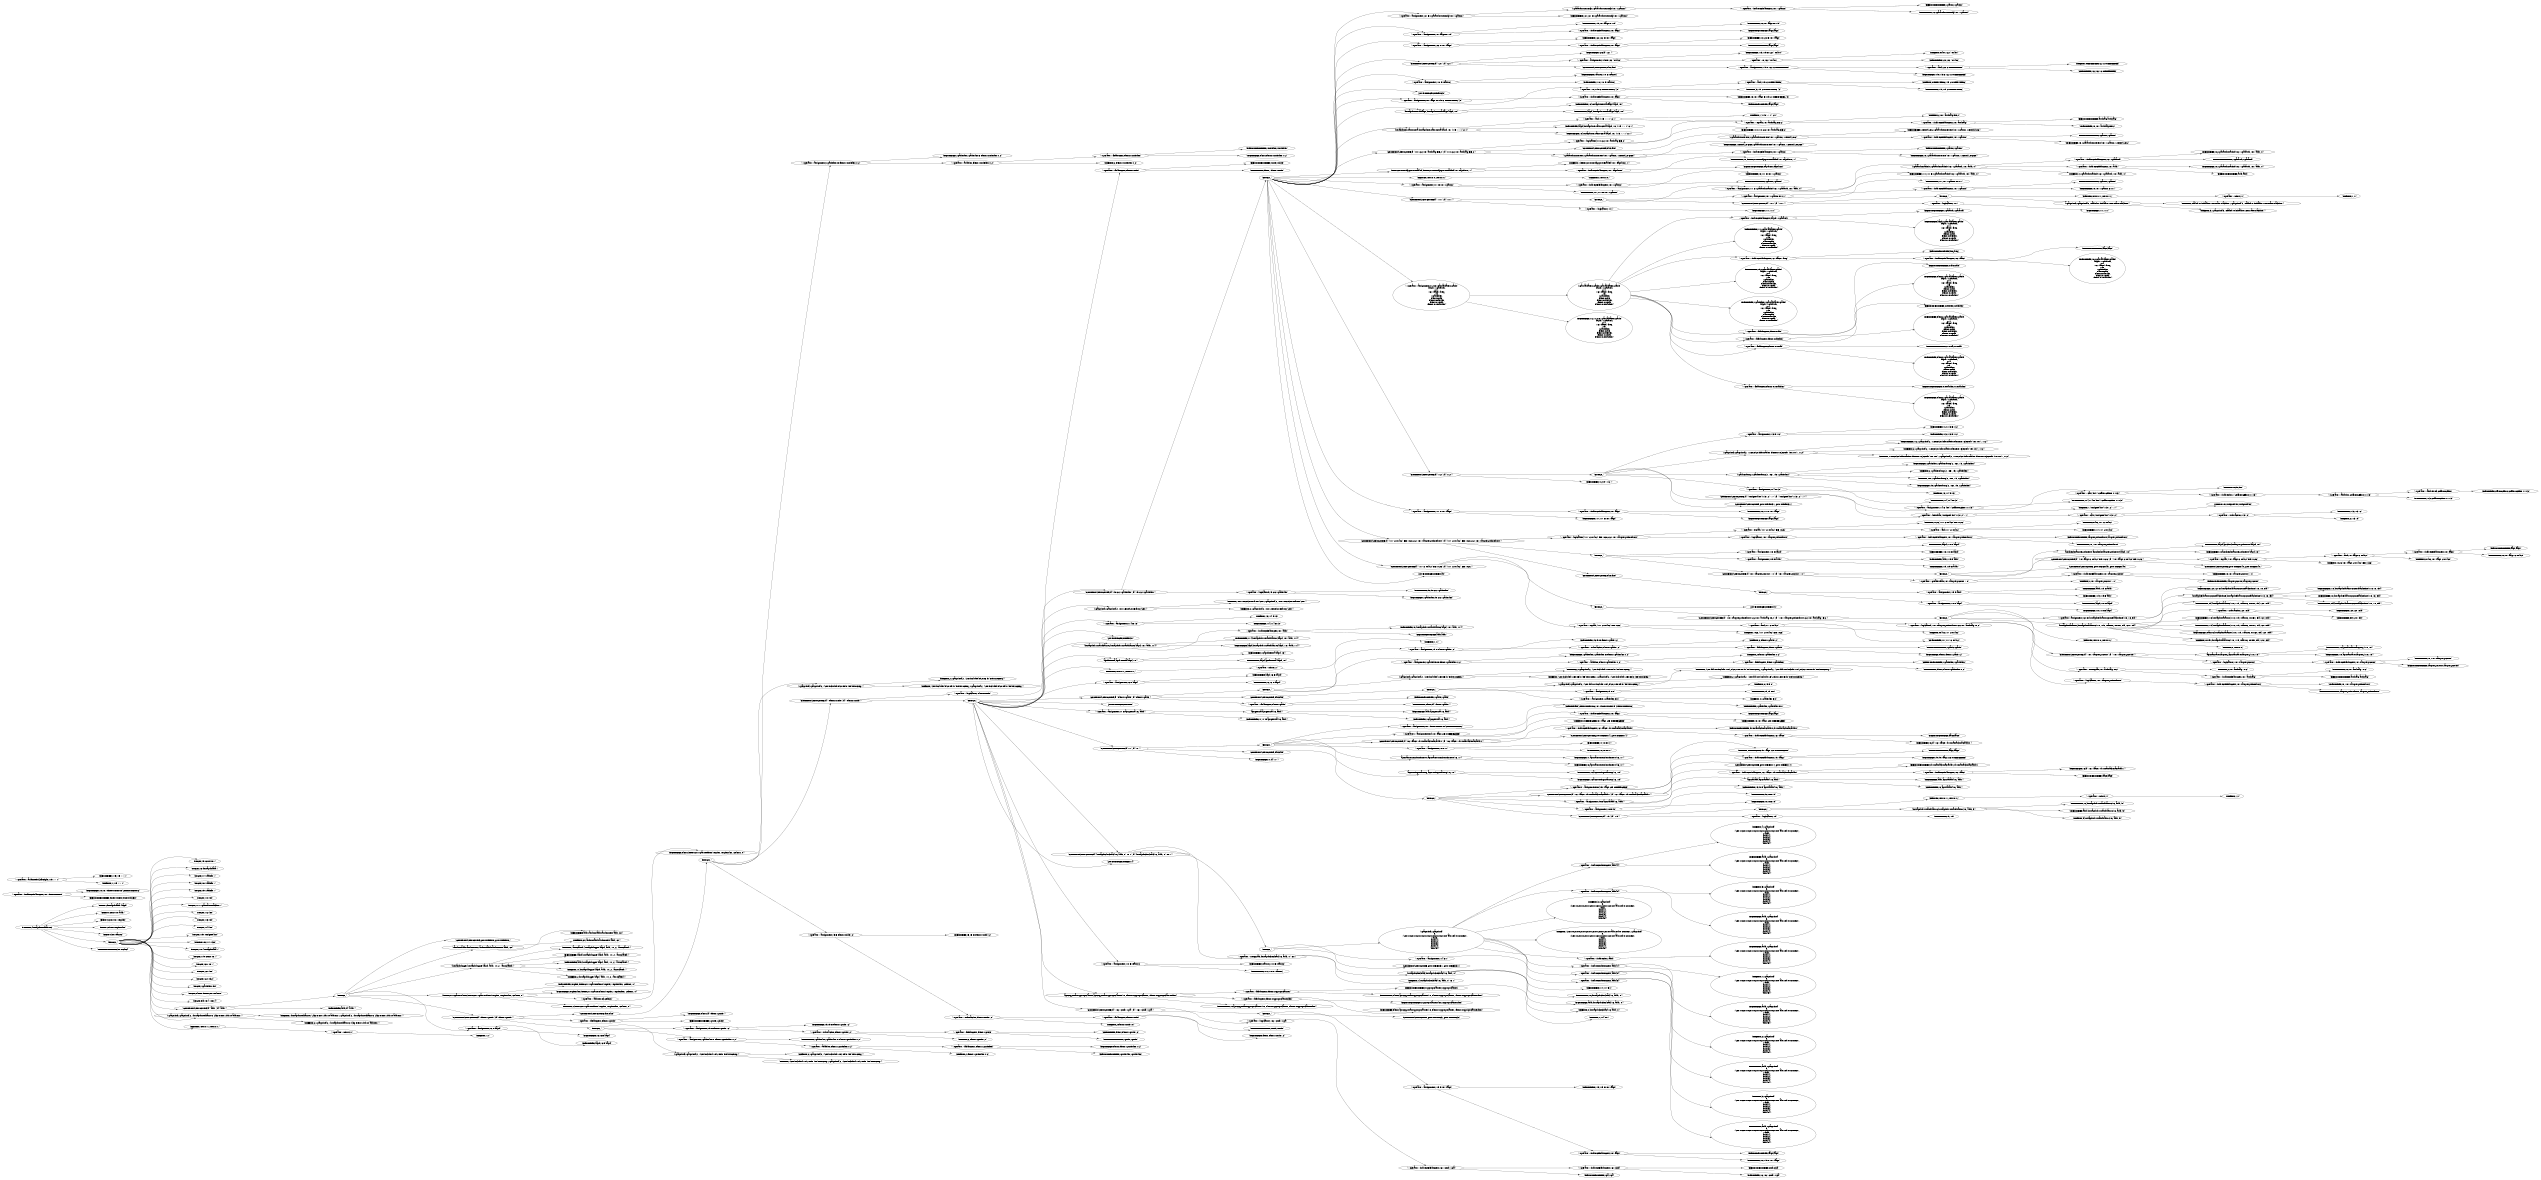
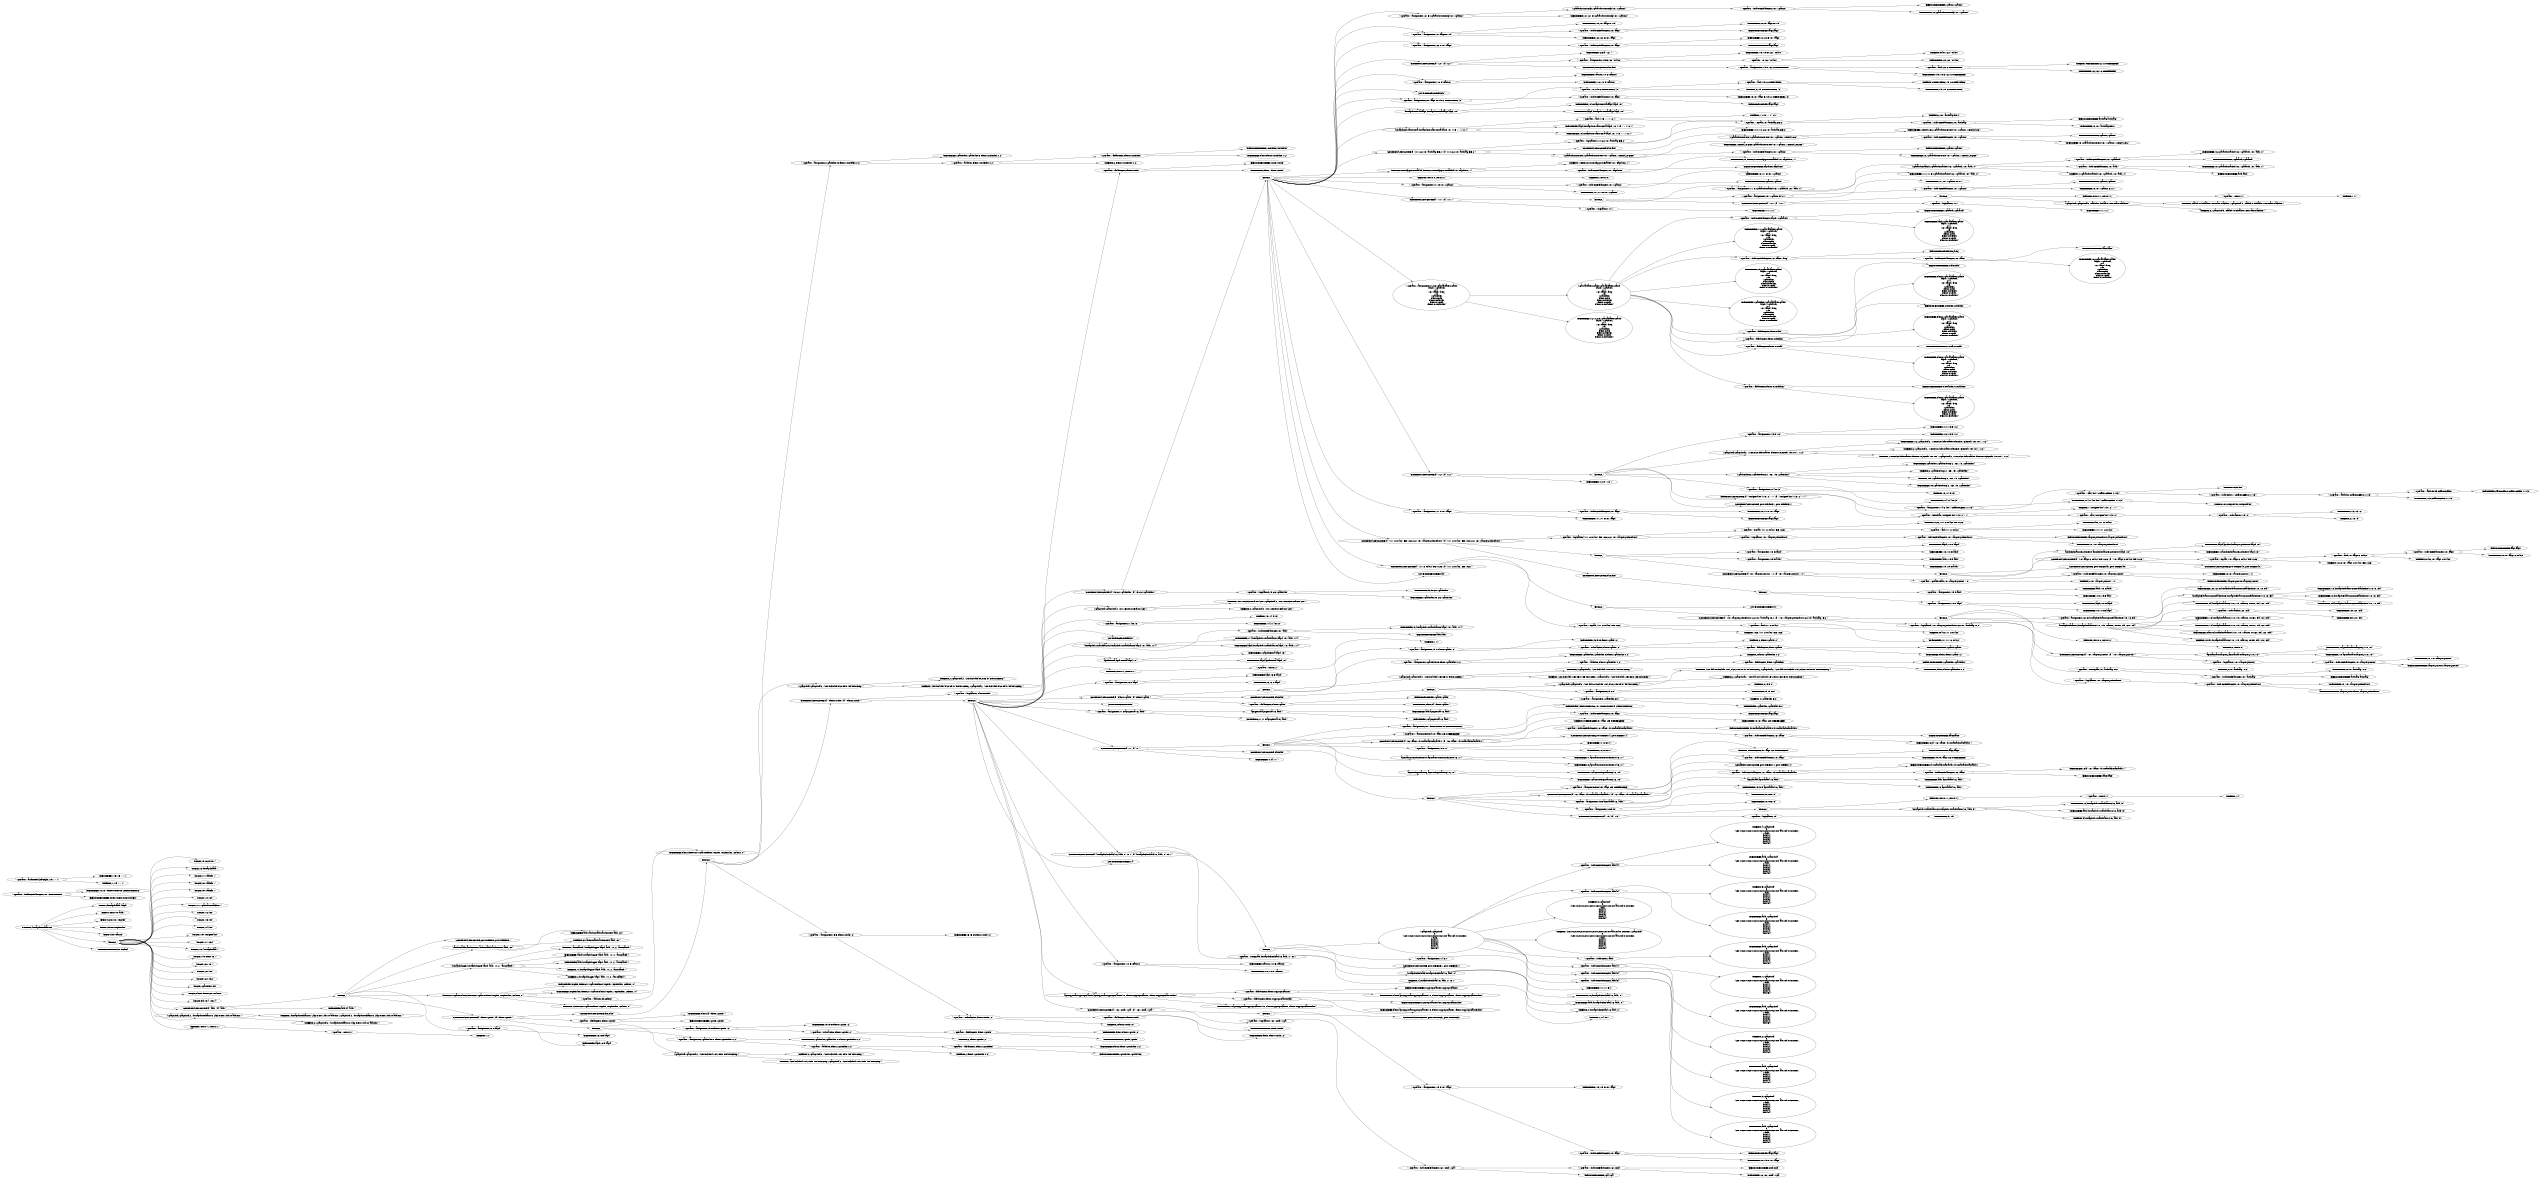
(1516, 42) -> (1517, 36)
(2168, 511) -> (2168, 502)
(1267, 719) -> (1267, 719)
(205, 942) -> (205, 942)
